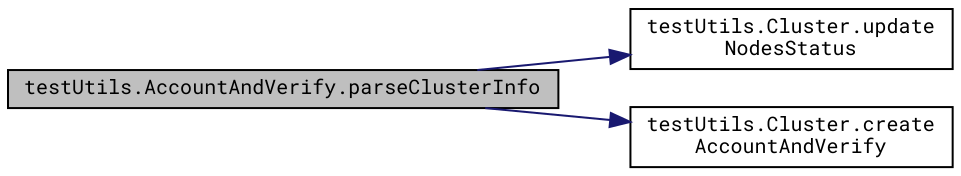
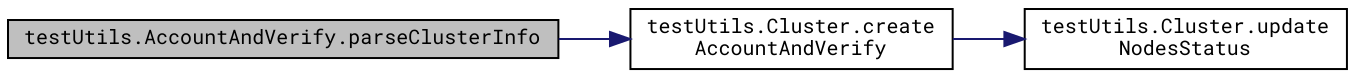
(544, 63) -> (979, 39)
